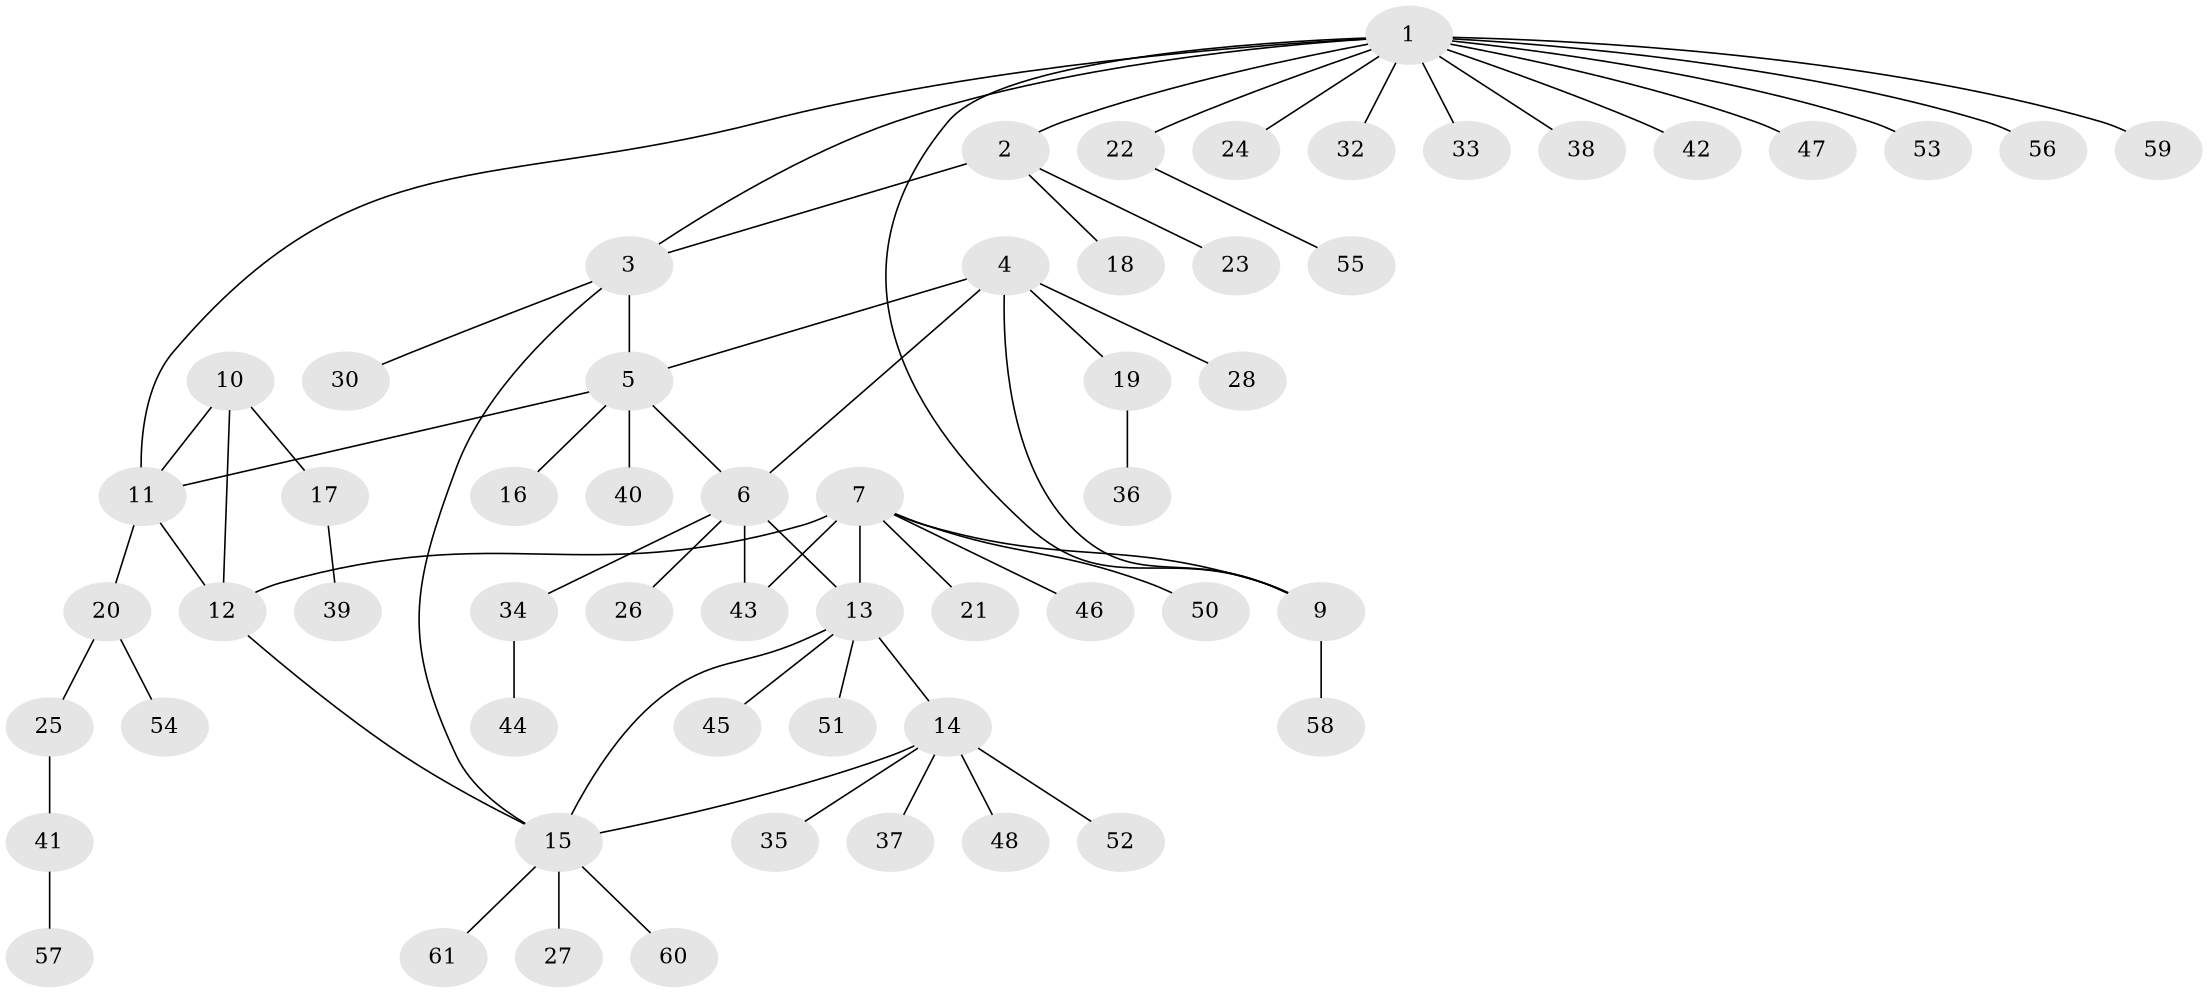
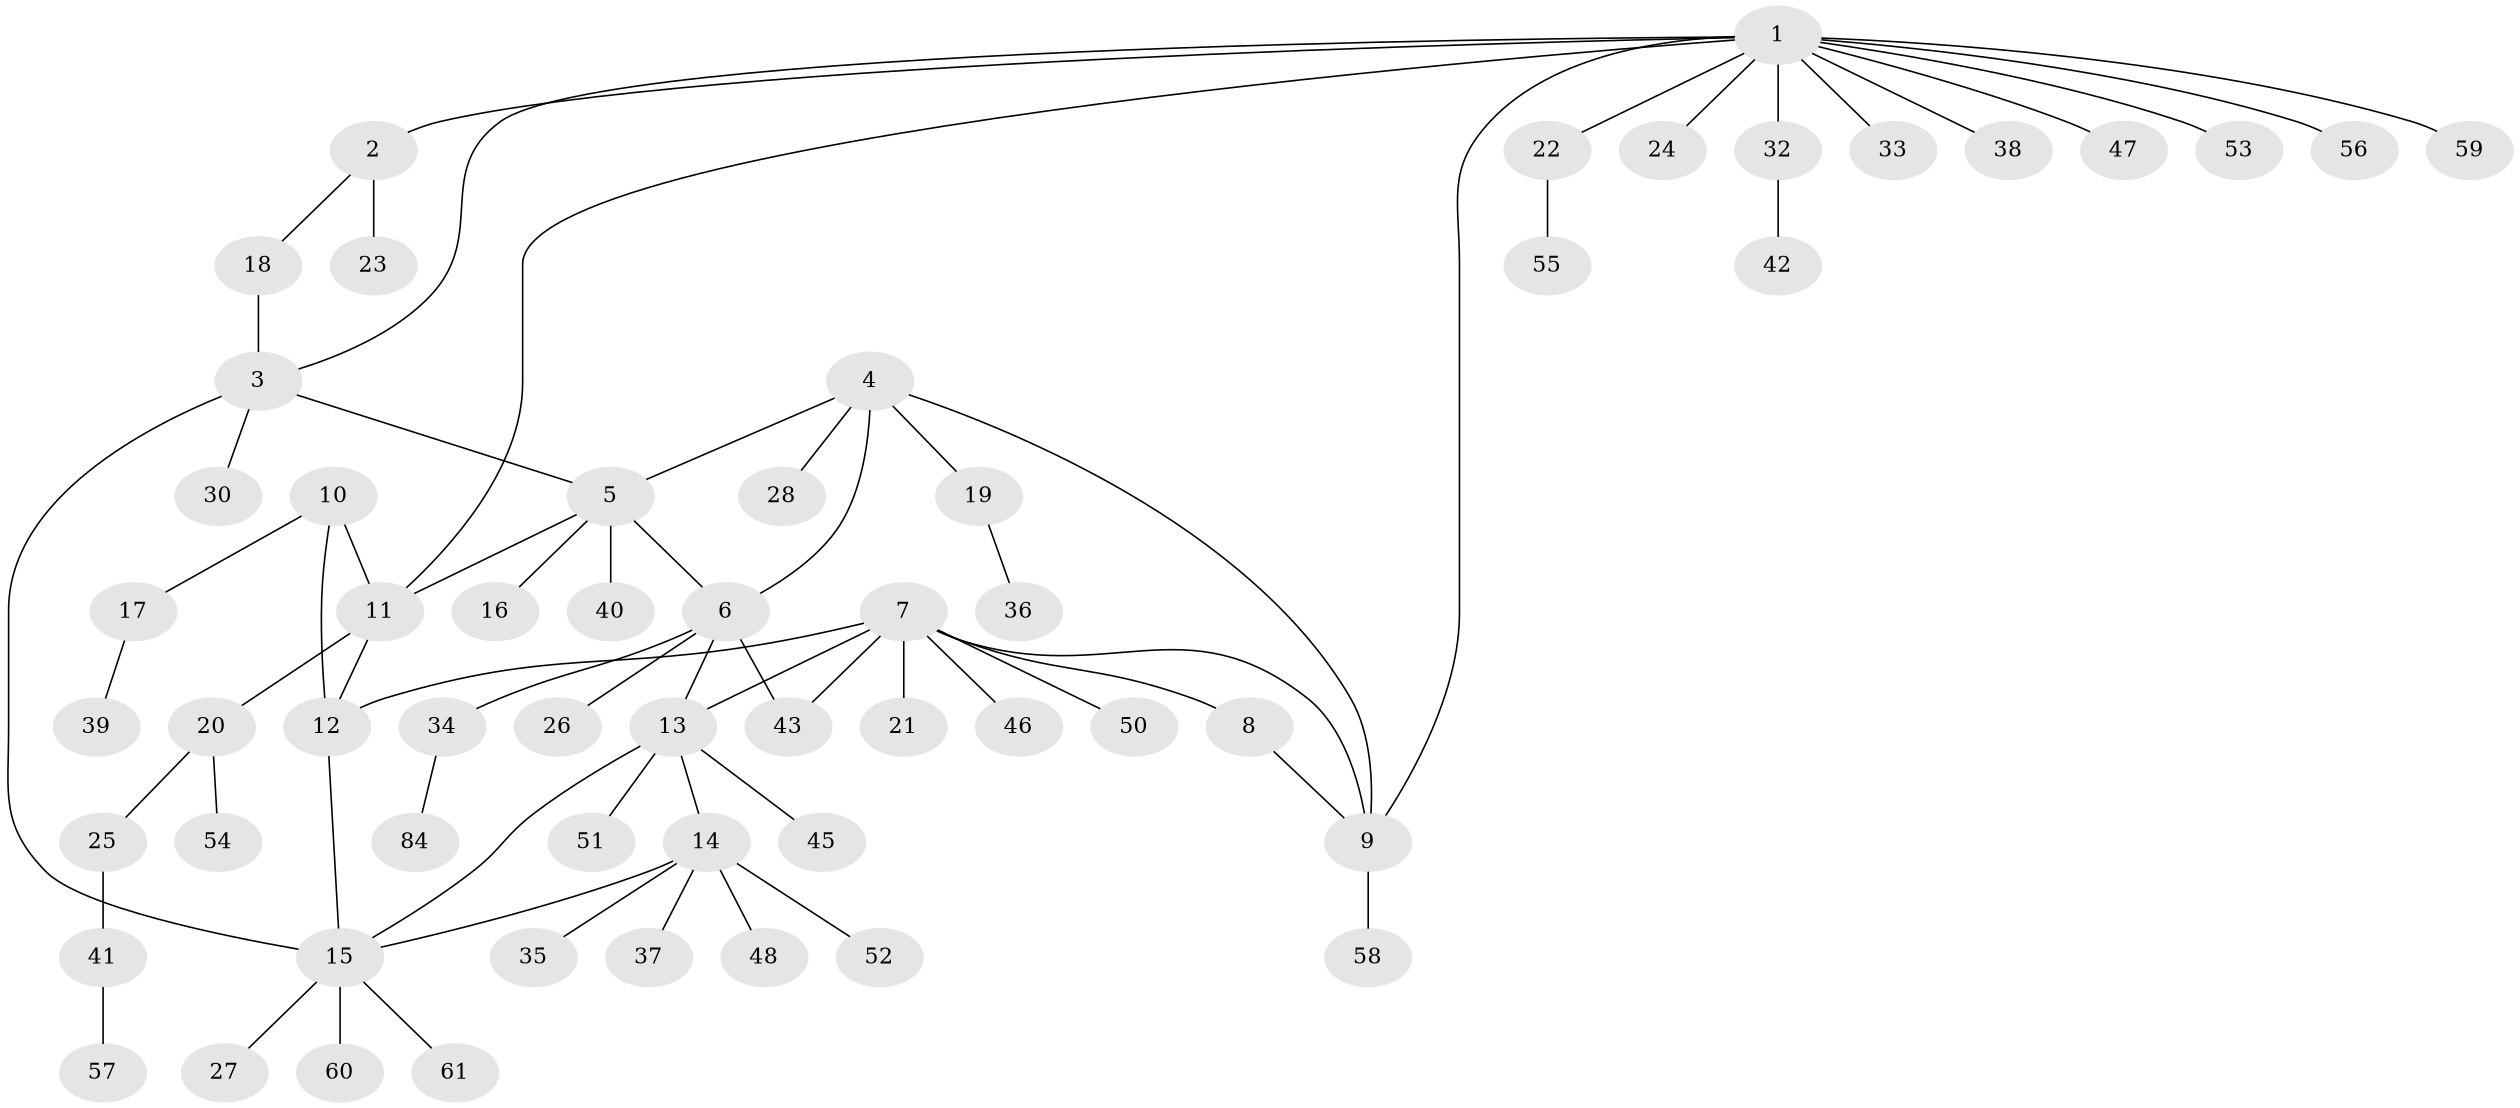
(1556, 89) -> (1778, 208)
(817, 208) -> (258, 324)
(514, 727) -> (415, 842)
none -> (1250, 727)
